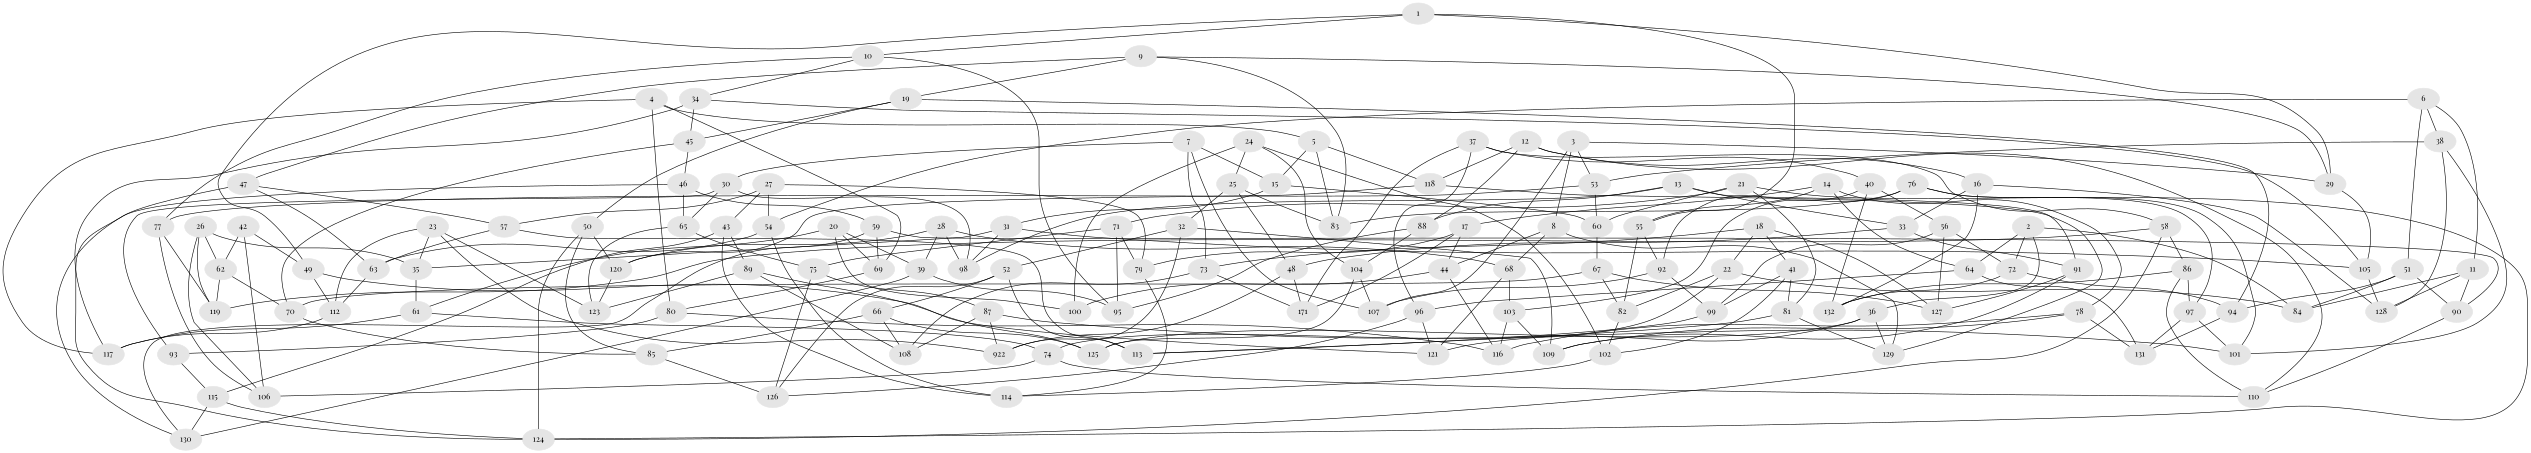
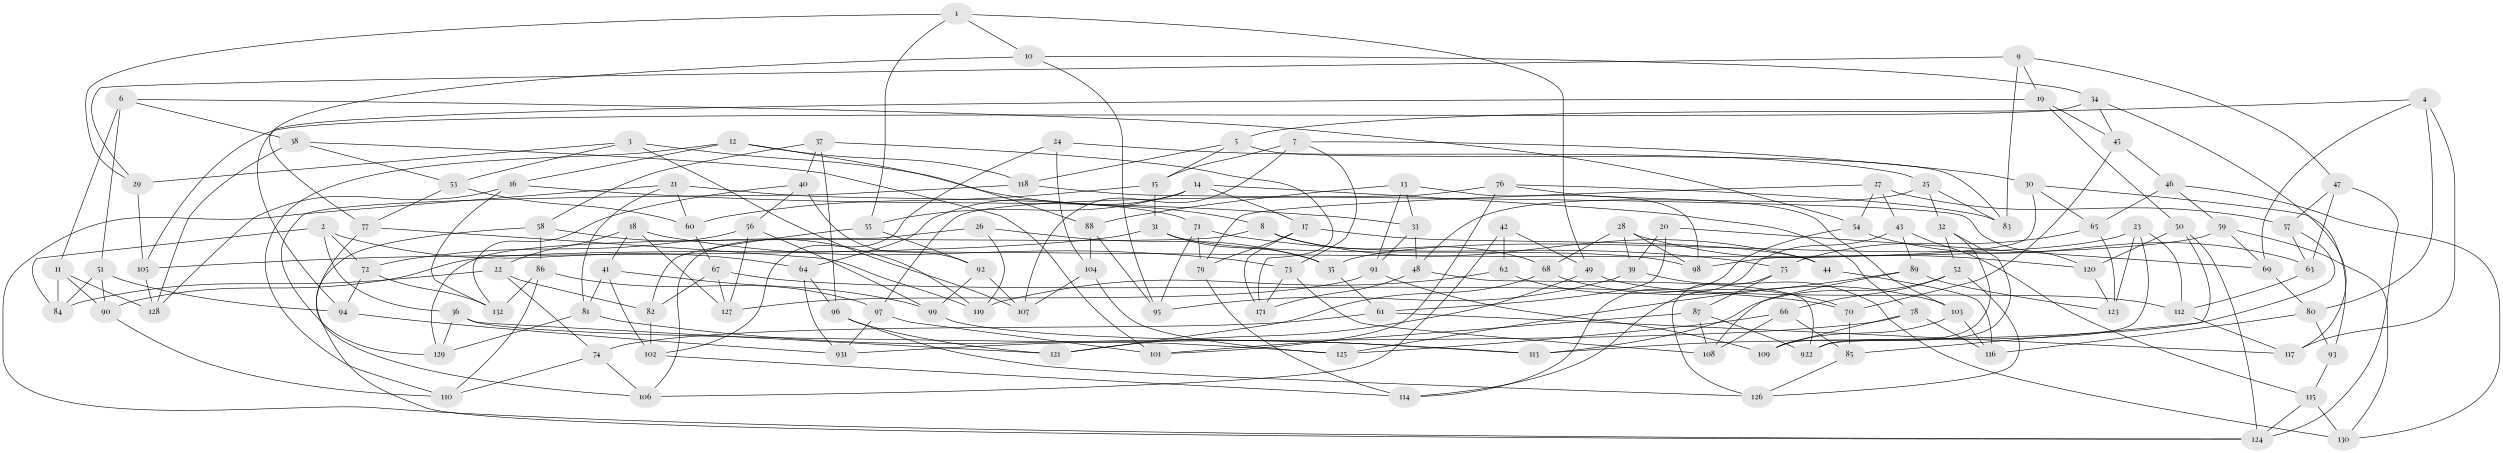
(211, 248) -> none
(1075, 312) -> none
(2140, 354) -> (841, 354)
